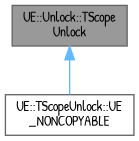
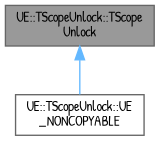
(70, 26) -> (80, 26)
